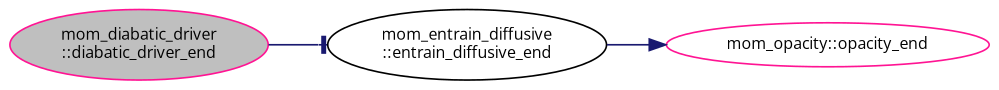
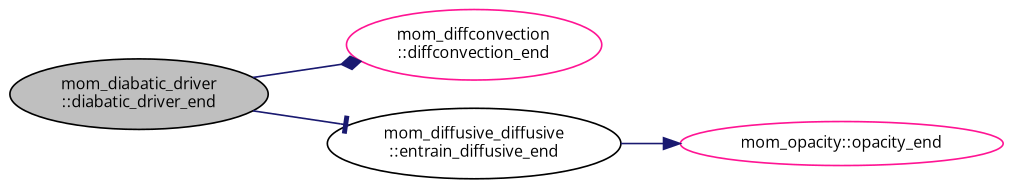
(139, 45) -> (139, 94)
(467, 45) -> (474, 144)
none -> (474, 45)
